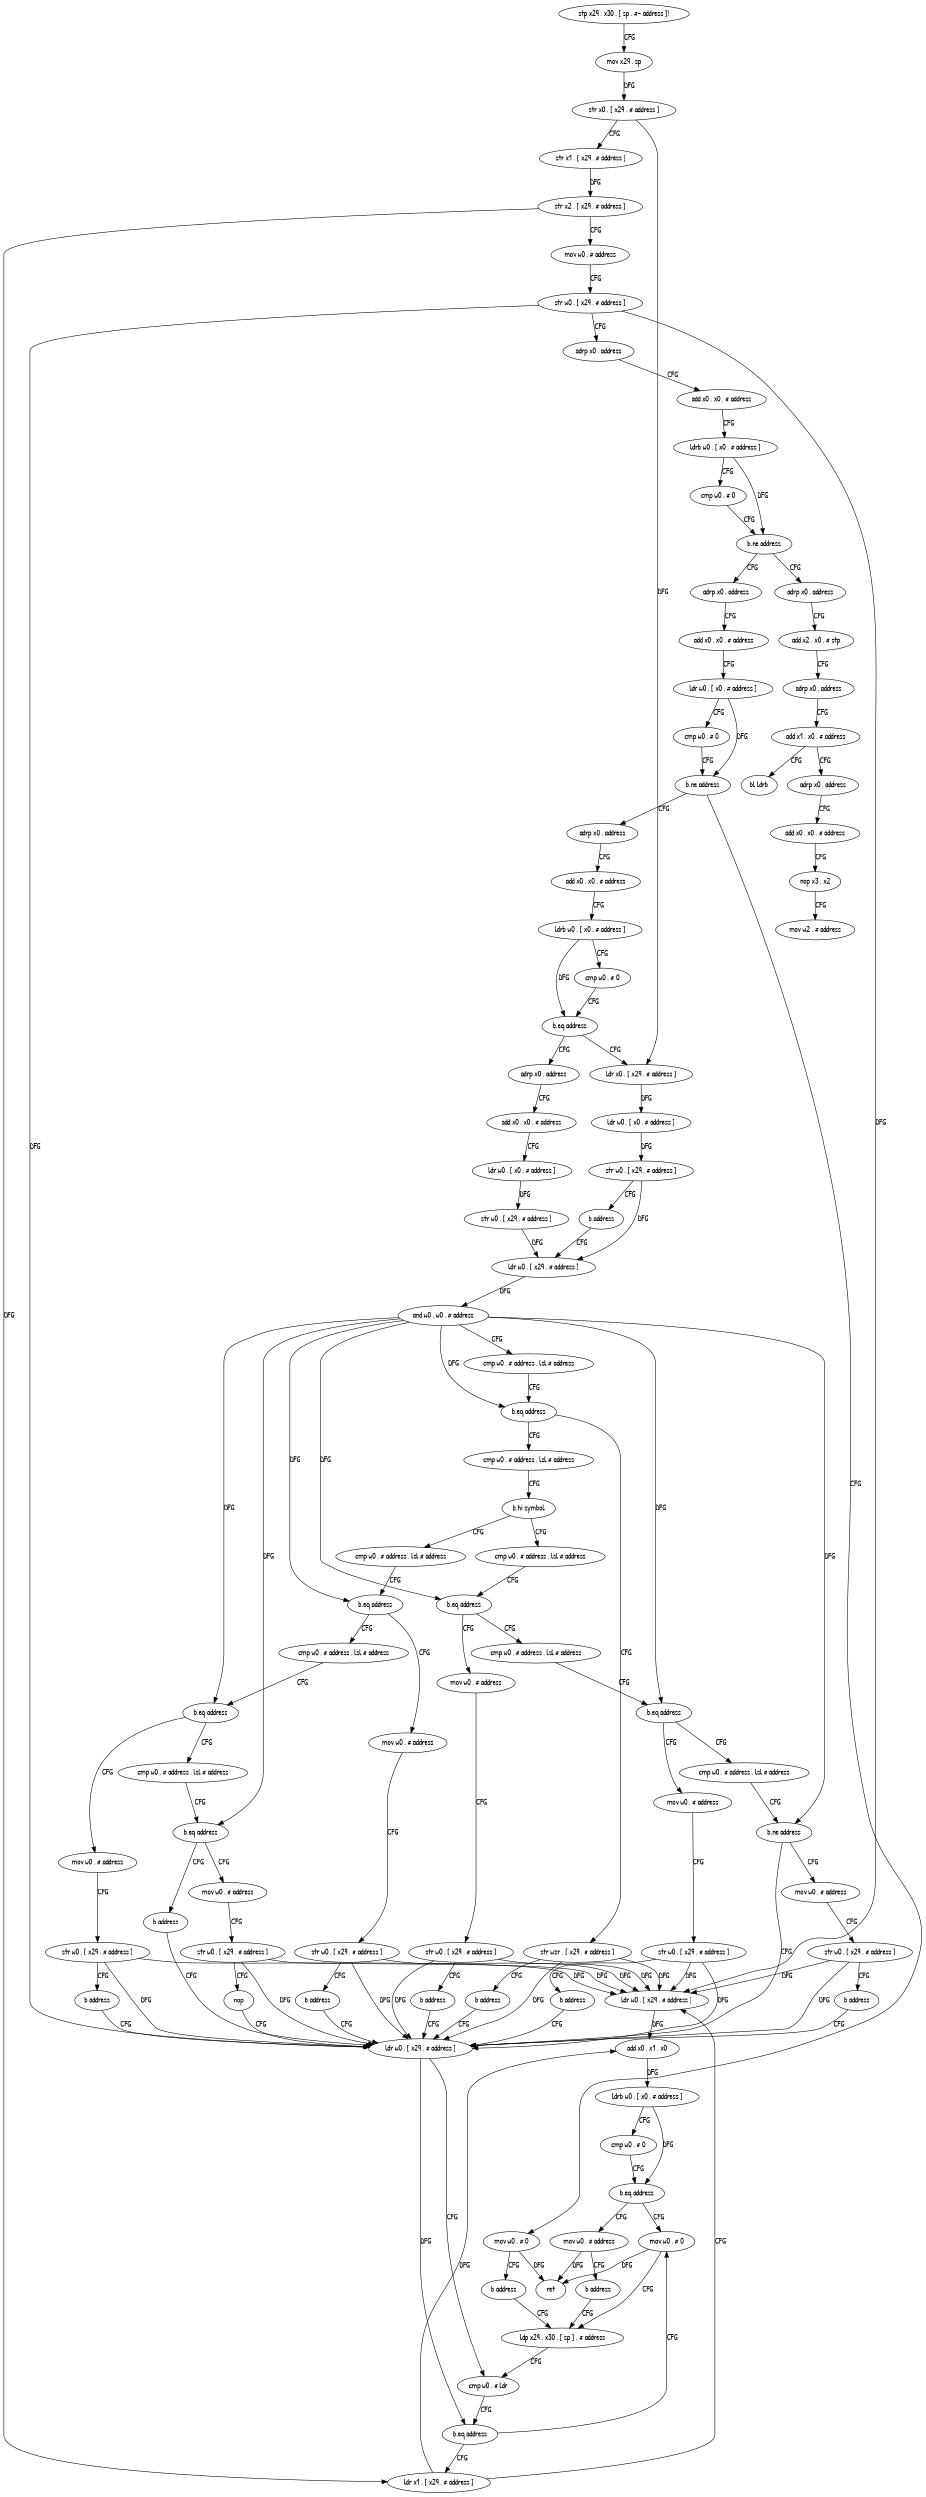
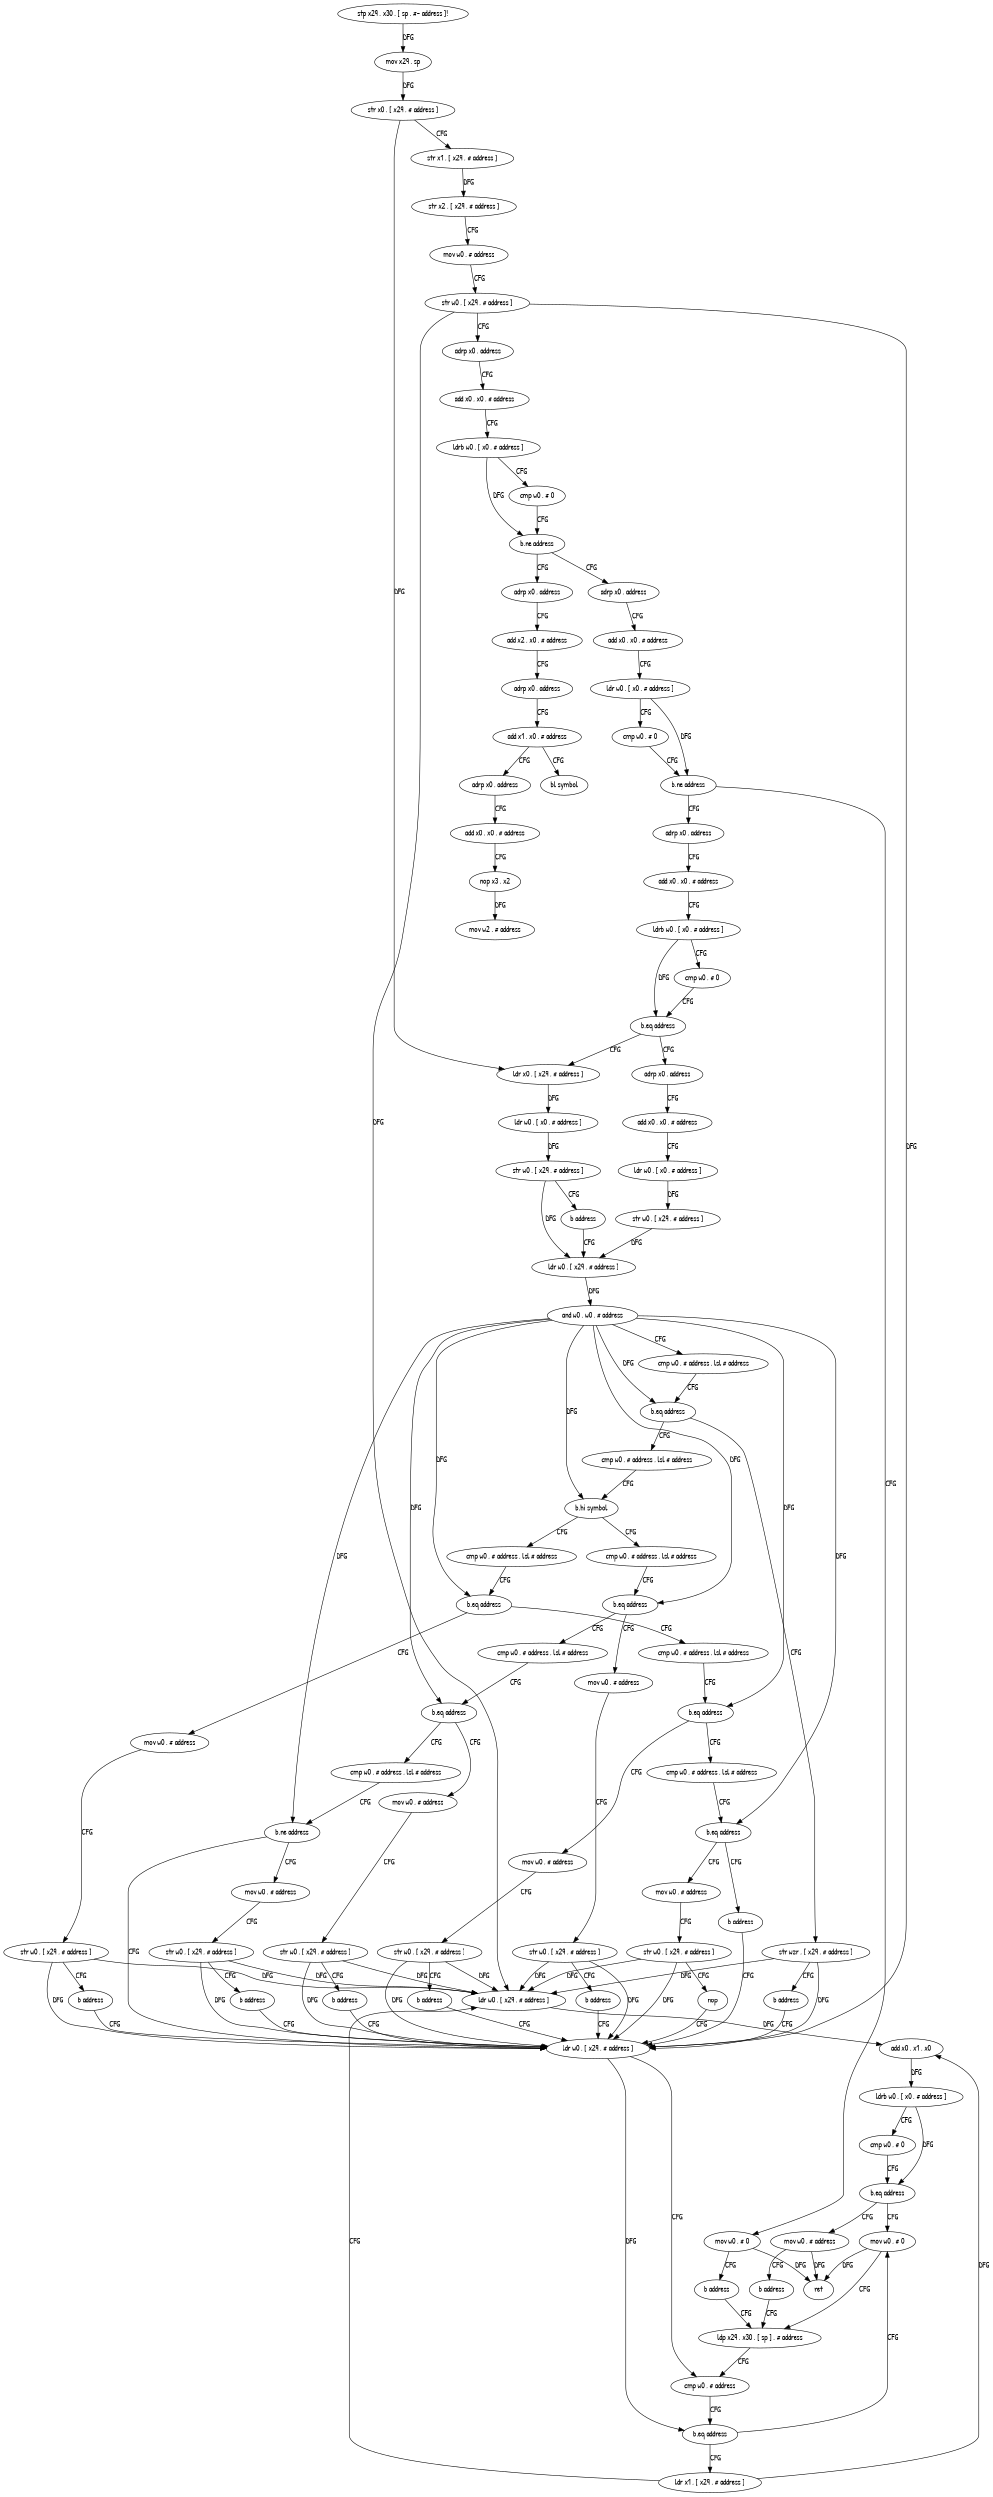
(630, 38) -> (408, 38)
(816, 641) -> (537, 641)
(759, 785) -> (564, 785)
(821, 906) -> (500, 906)
(4, 1268) -> none
none -> (566, 1409)
(488, 2386) -> (710, 2386)
